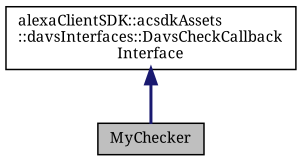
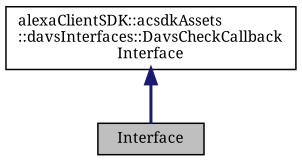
(151, 139) -> (151, 139)
